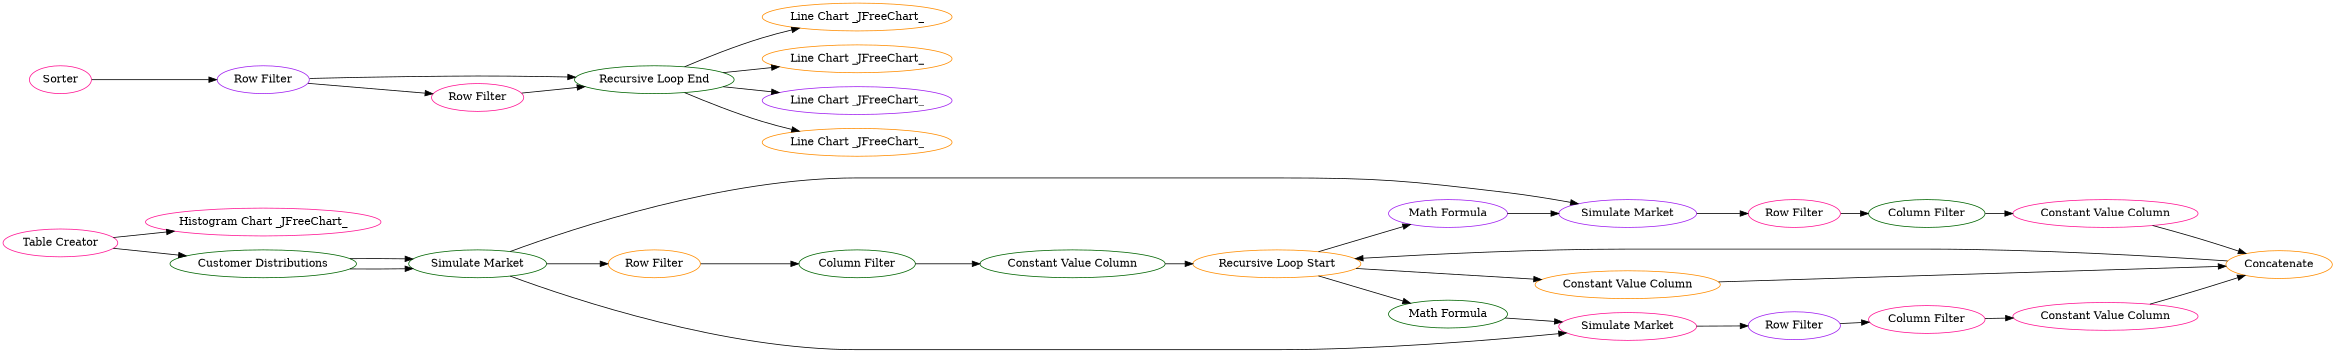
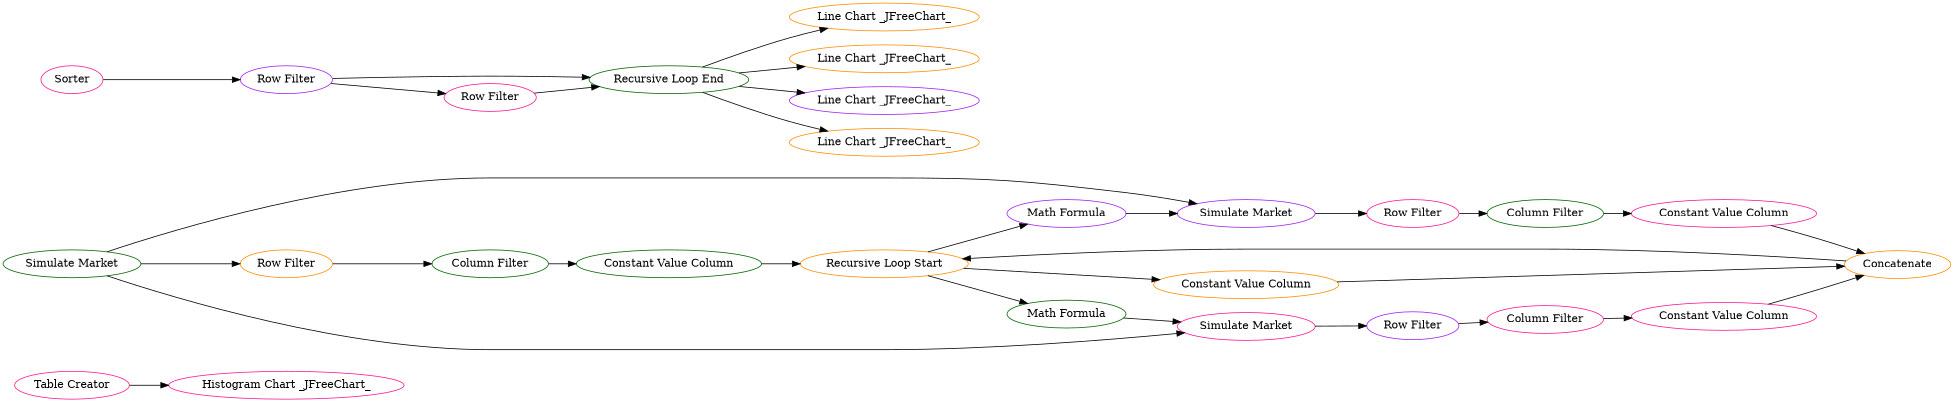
(263, 264) -> none
